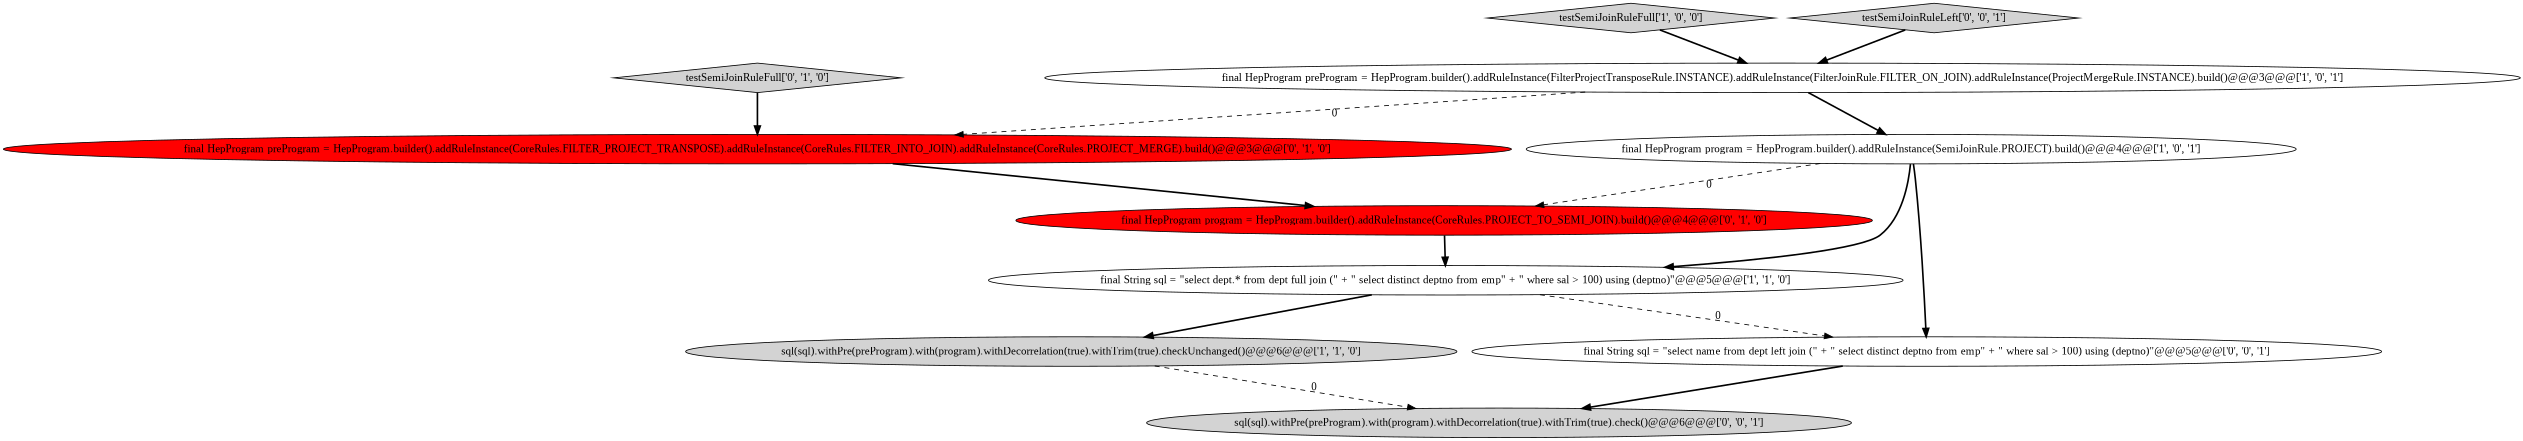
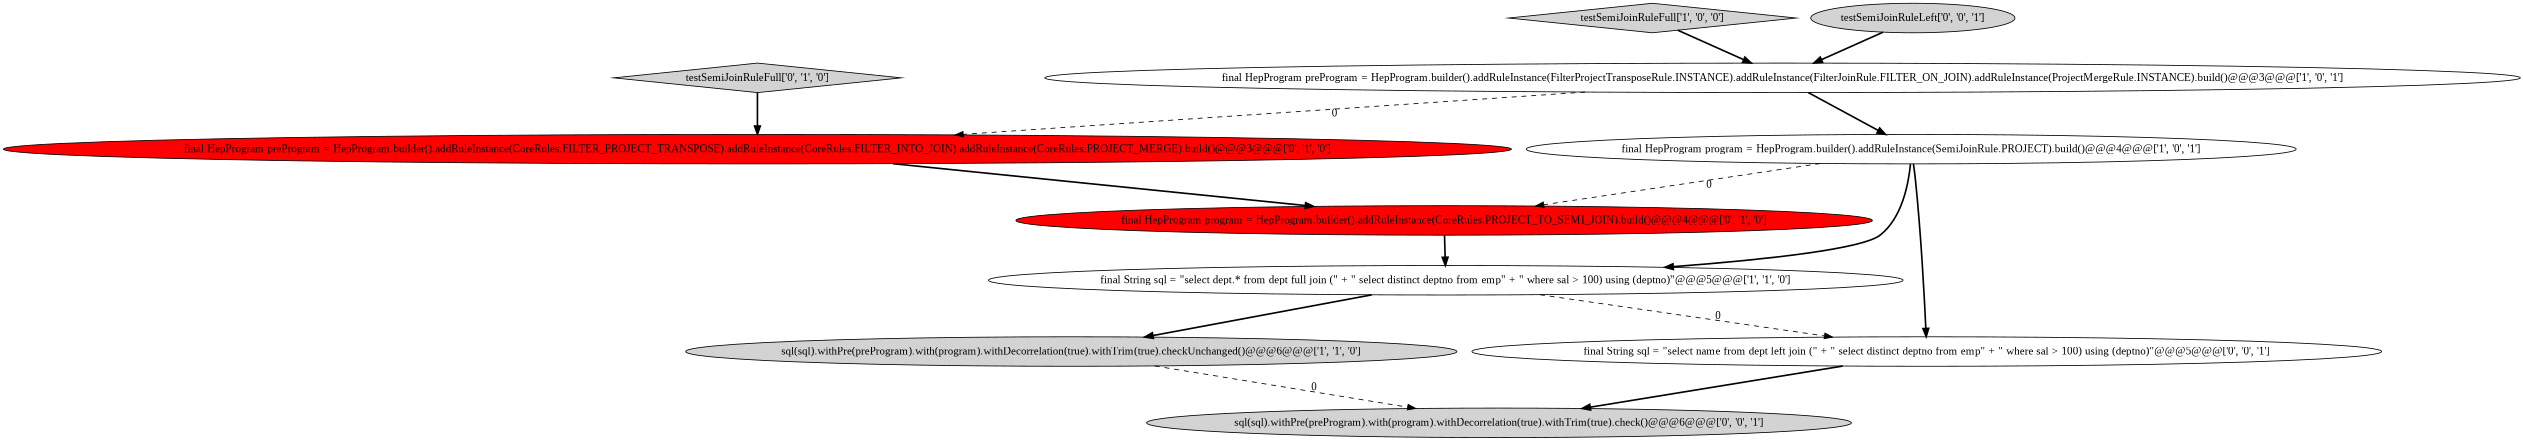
(1934, 18) -> (1913, 18)
